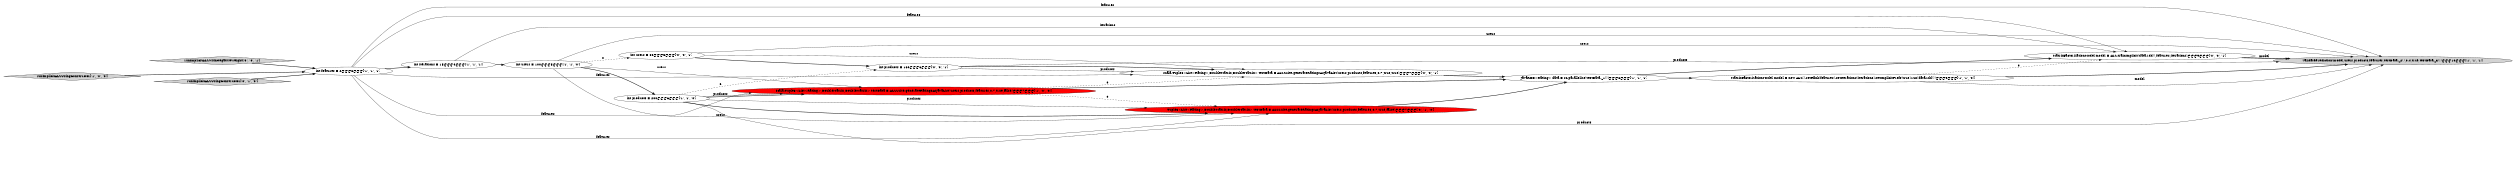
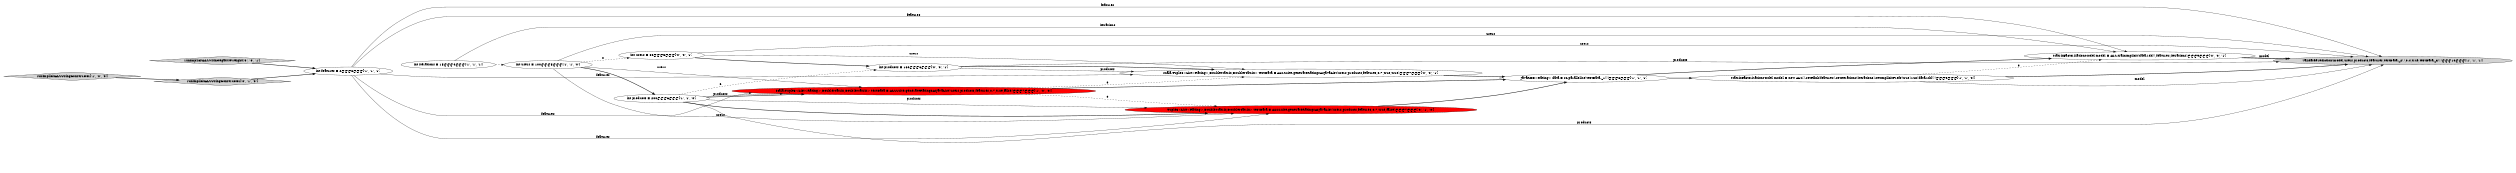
(499, 65) -> (499, 65)
(396, 68) -> none
(213, 74) -> (146, 79)
